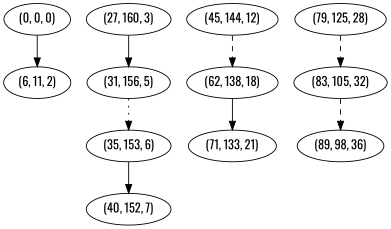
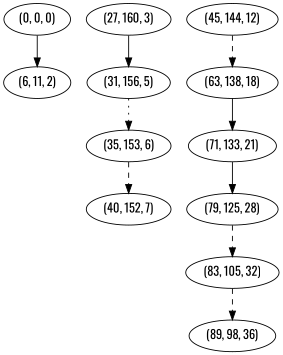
(232, 83) -> (232, 83)
(129, 173) -> (129, 173)
none -> (232, 173)
